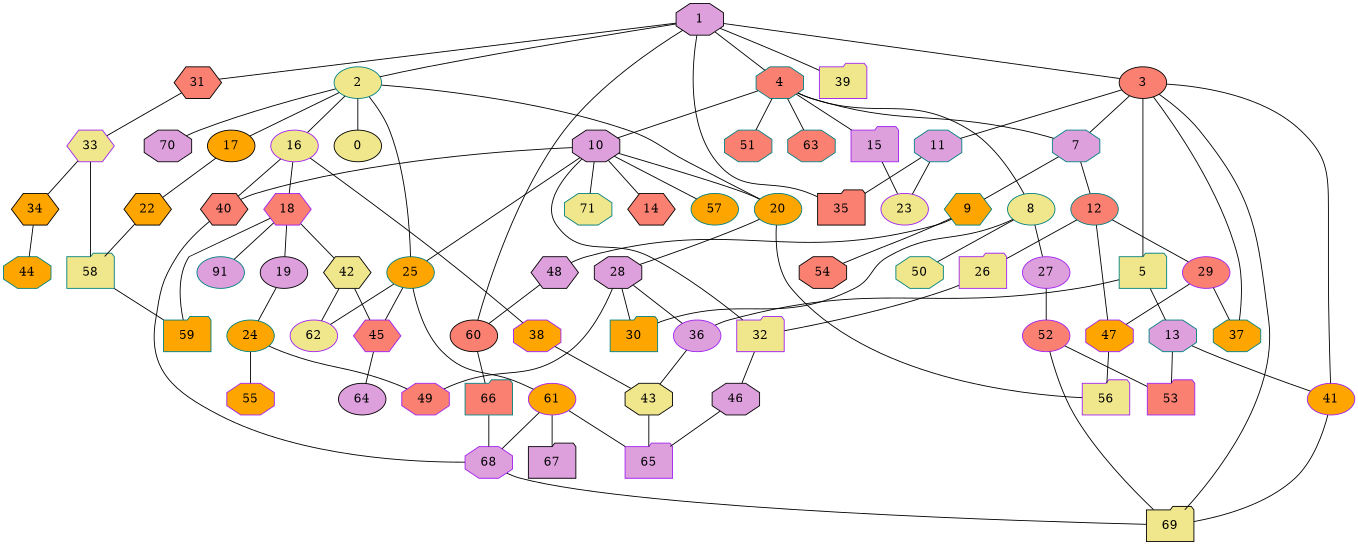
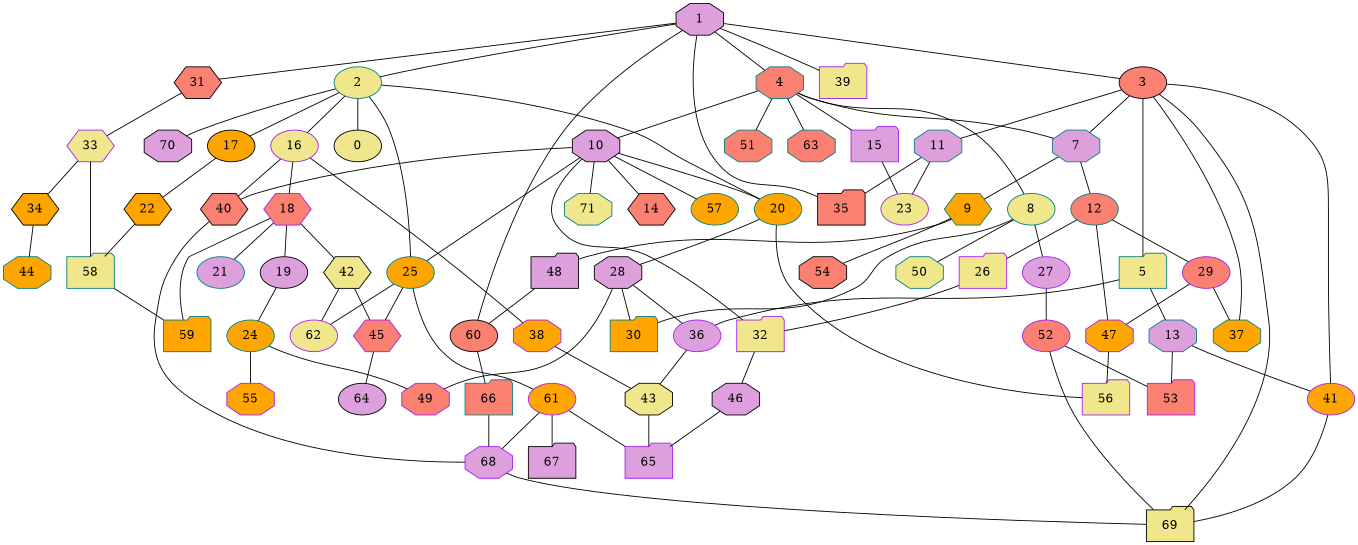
(221, 273) -> (221, 273)
(555, 273) -> (555, 273)
